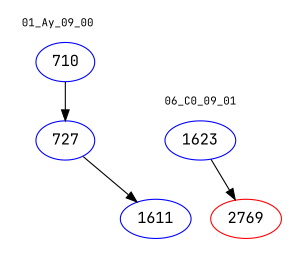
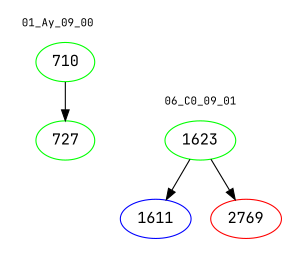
(65, 62) -> (65, 62)
(65, 140) -> (65, 140)
(200, 140) -> (200, 140)
(106, 176) -> (181, 175)
